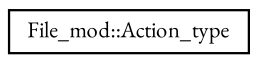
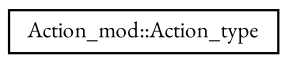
(129, 32) -> (144, 32)
